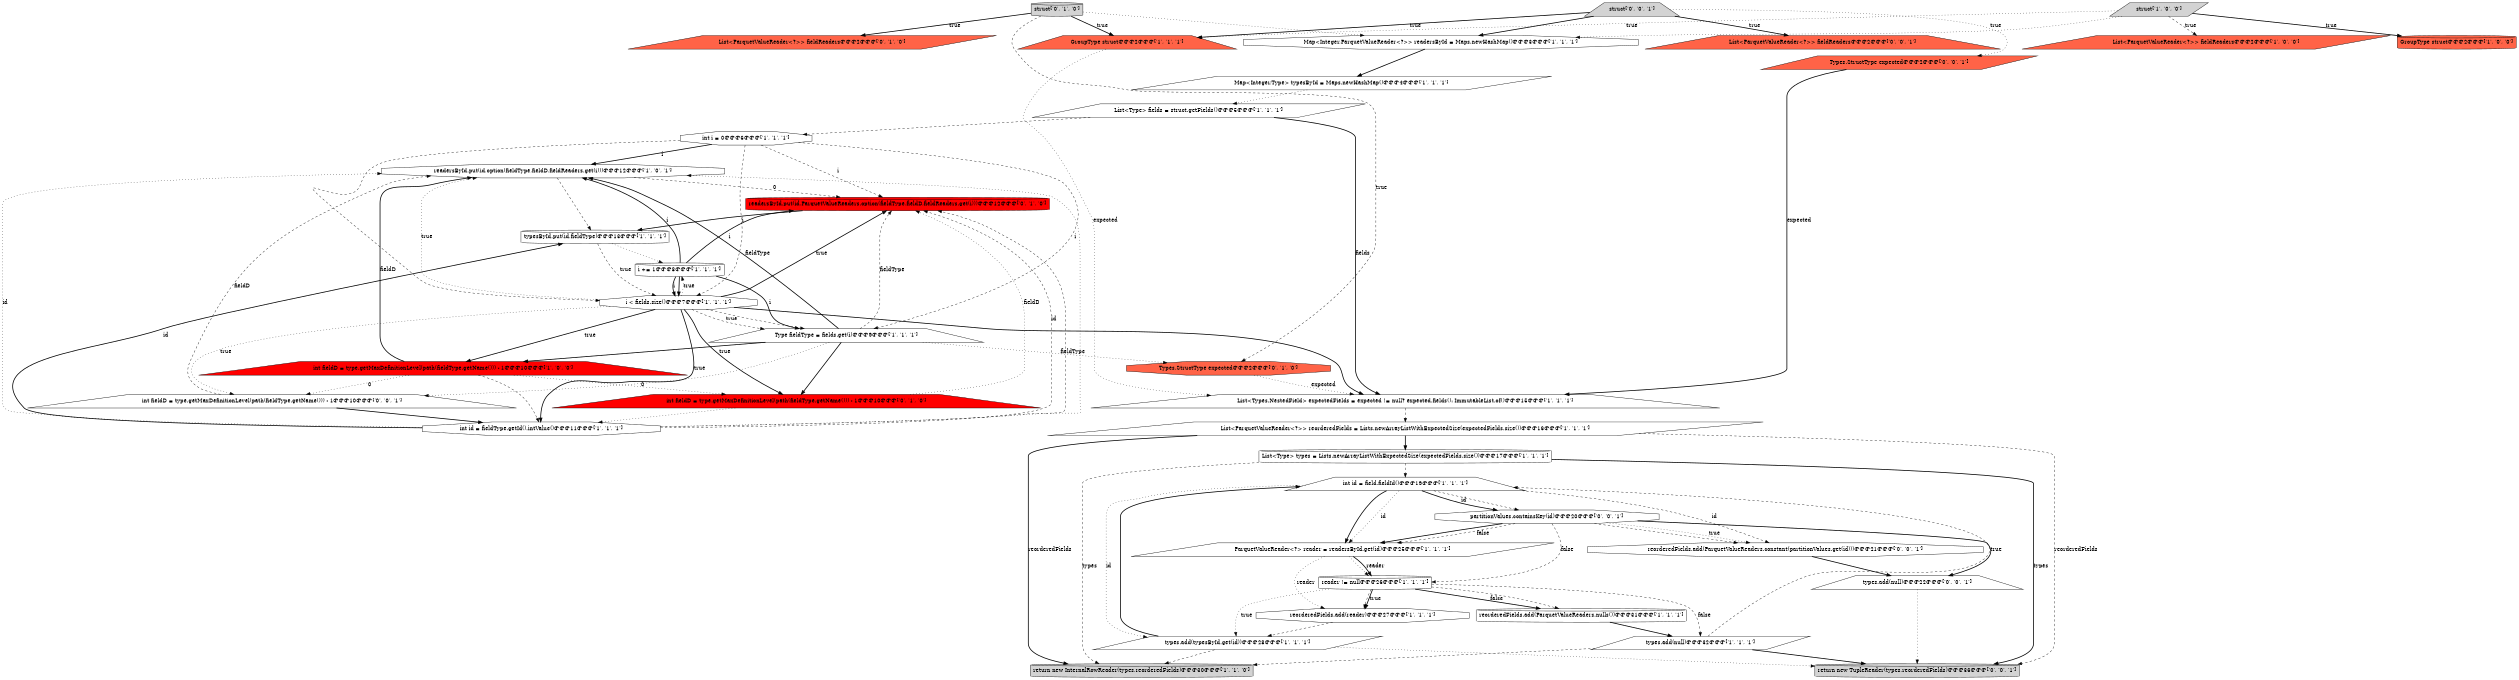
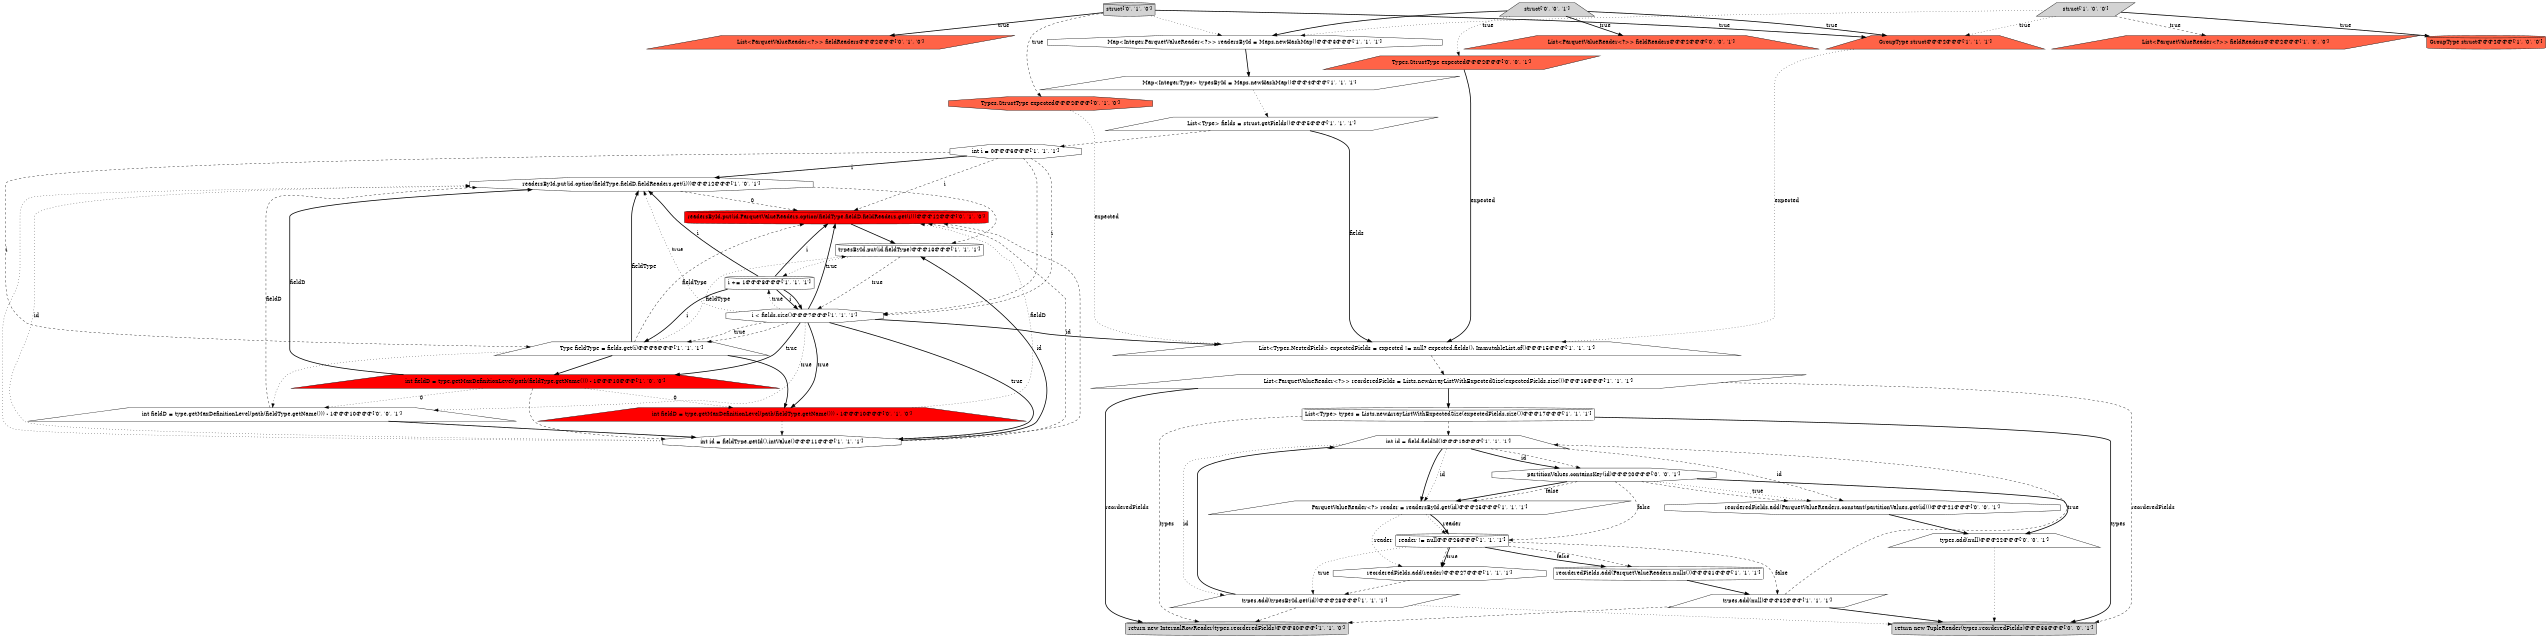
(1043, 352) -> (733, 272)
